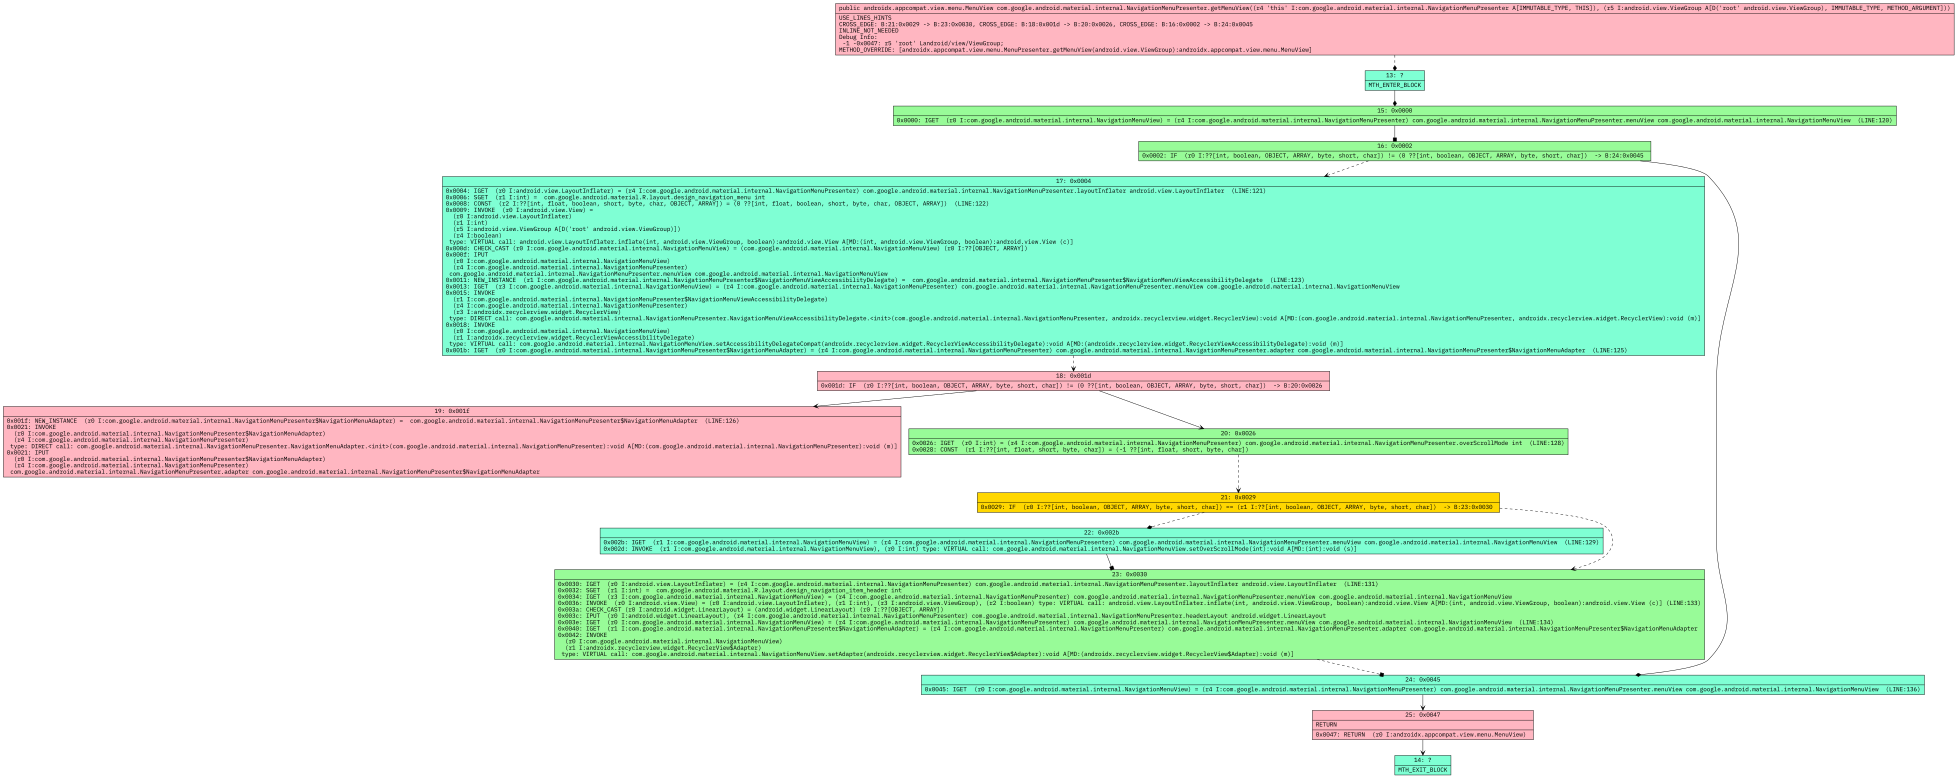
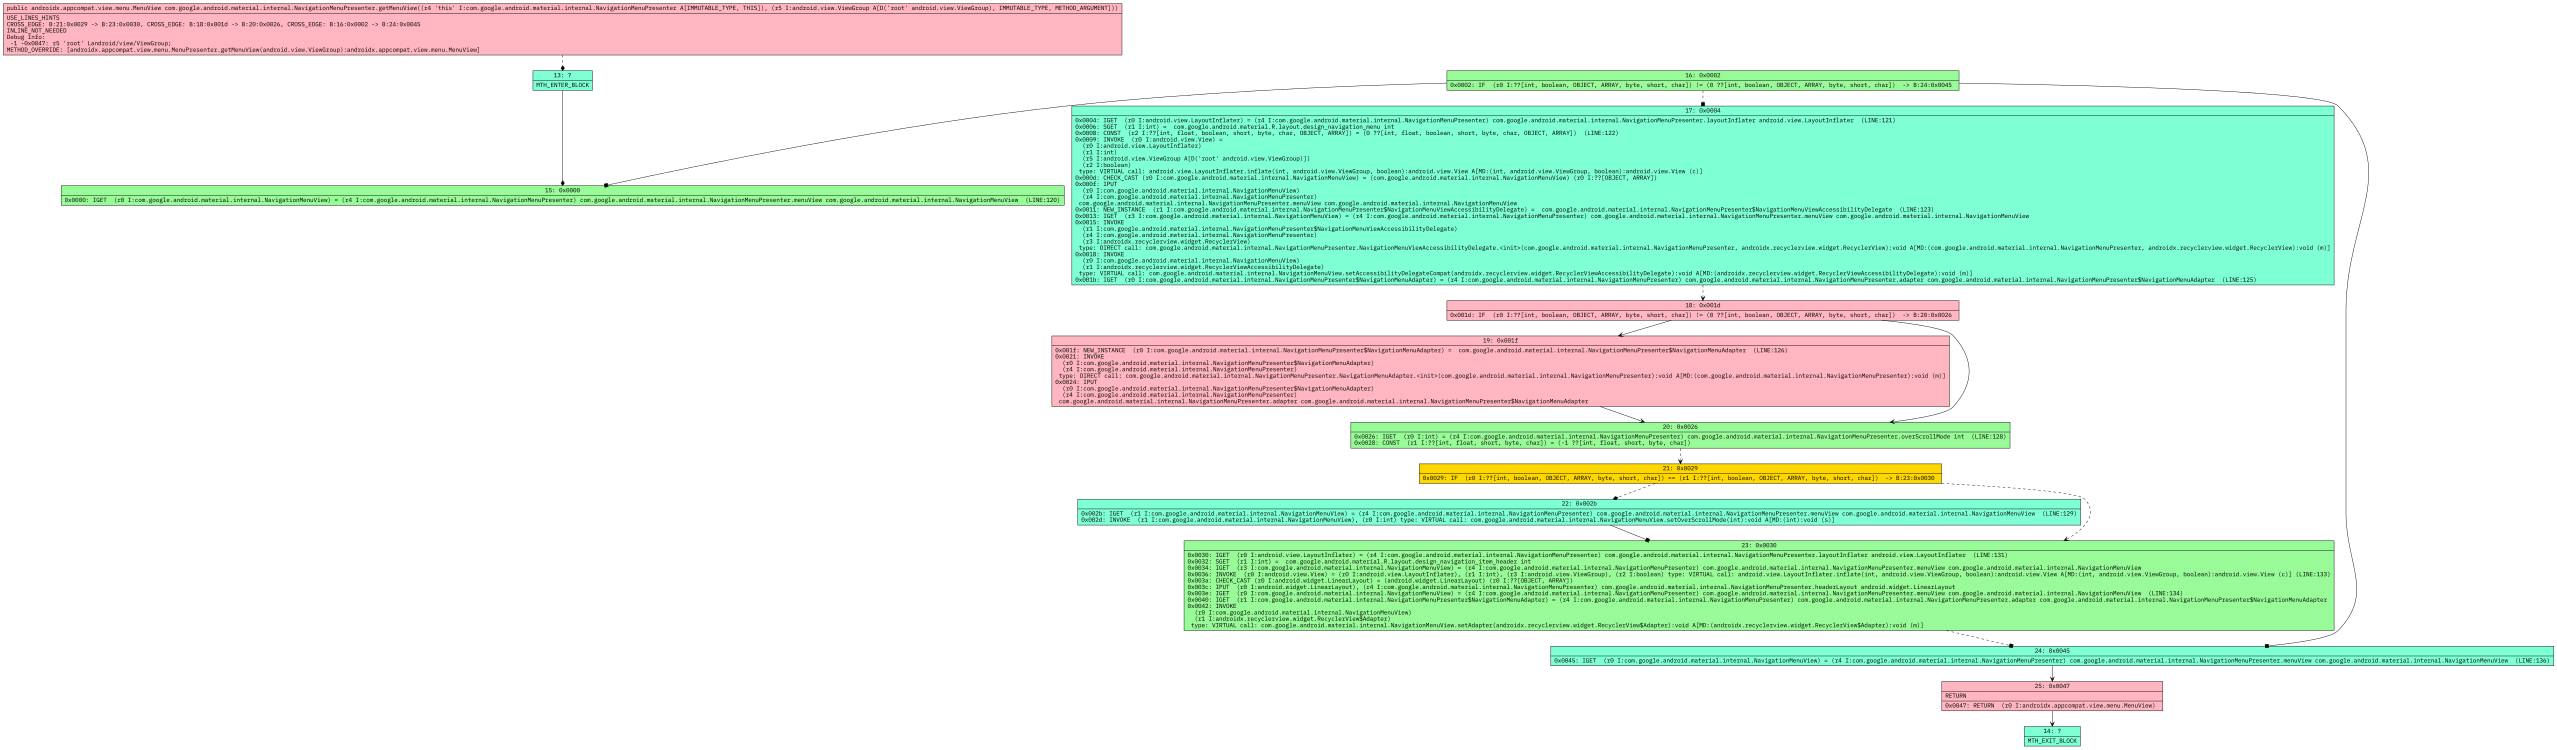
(1395, 131) -> (1025, 111)
(1349, 168) -> (1703, 96)
(474, 236) -> (1104, 165)
none -> (1620, 414)
(1717, 415) -> (2363, 213)
(31, 453) -> (1080, 382)
